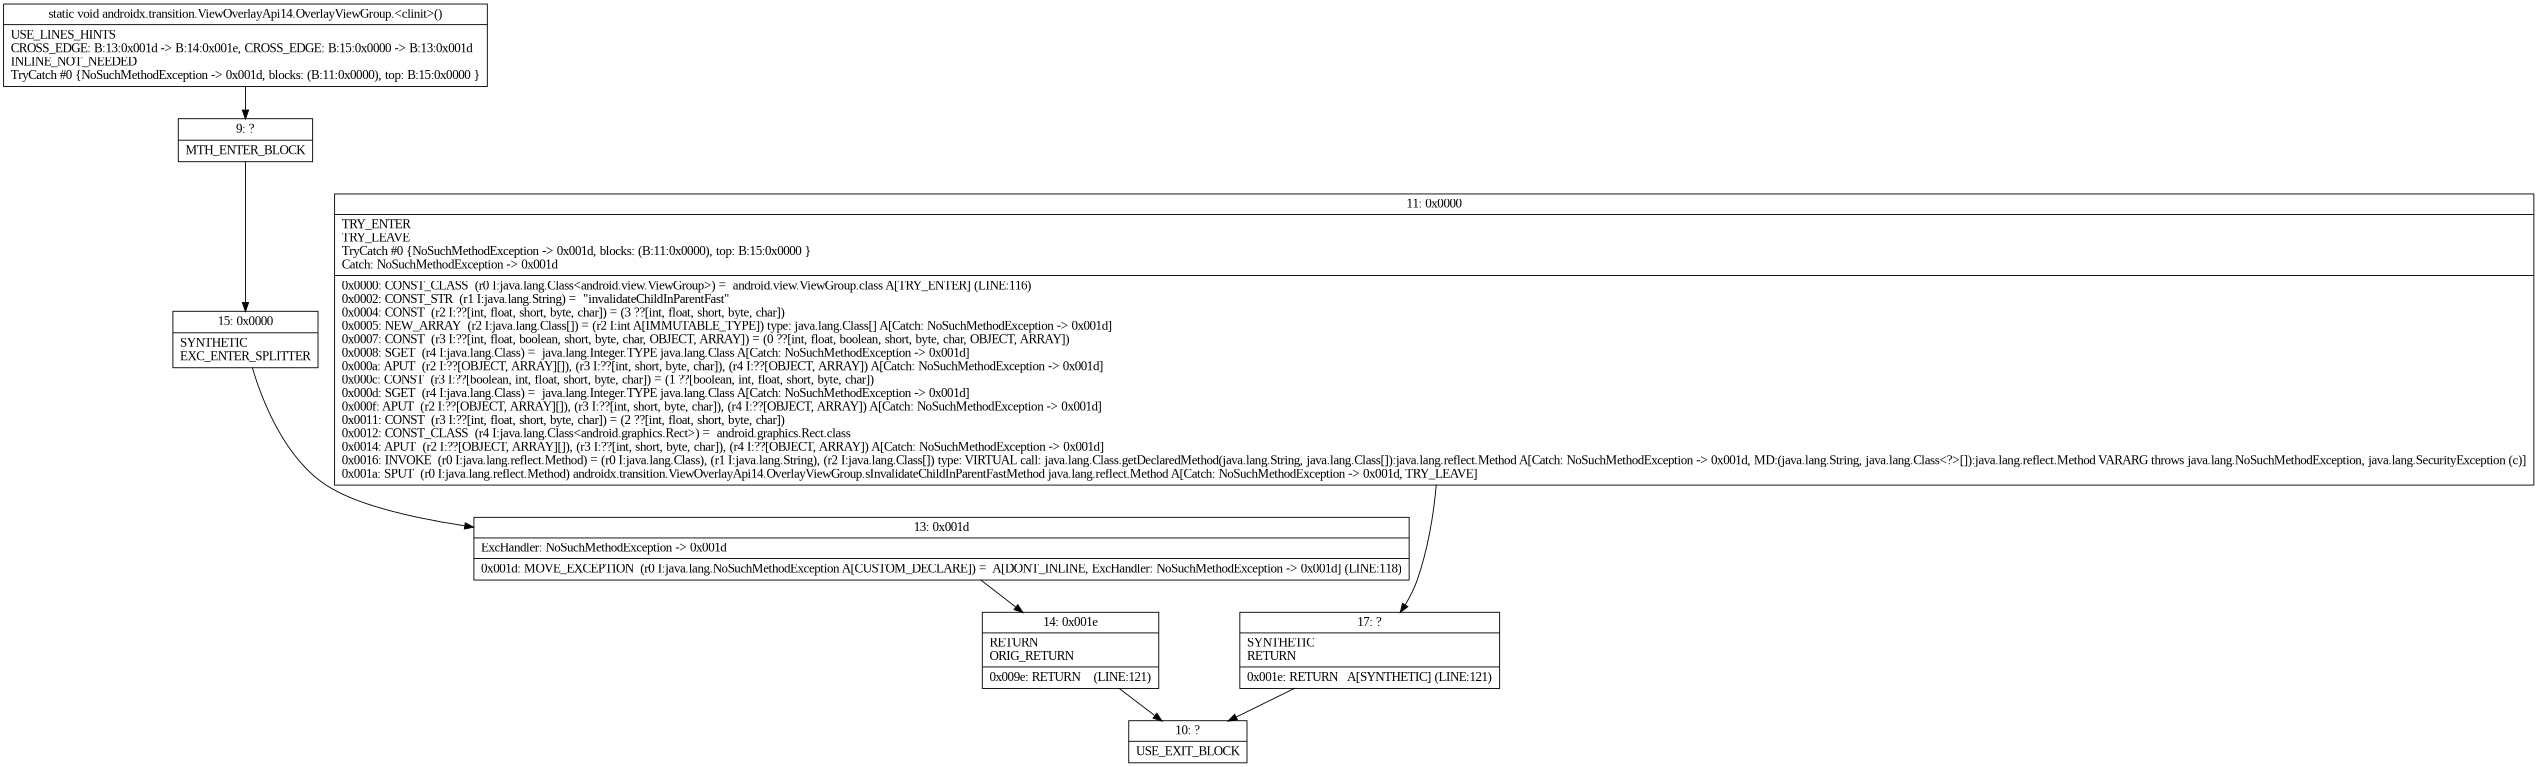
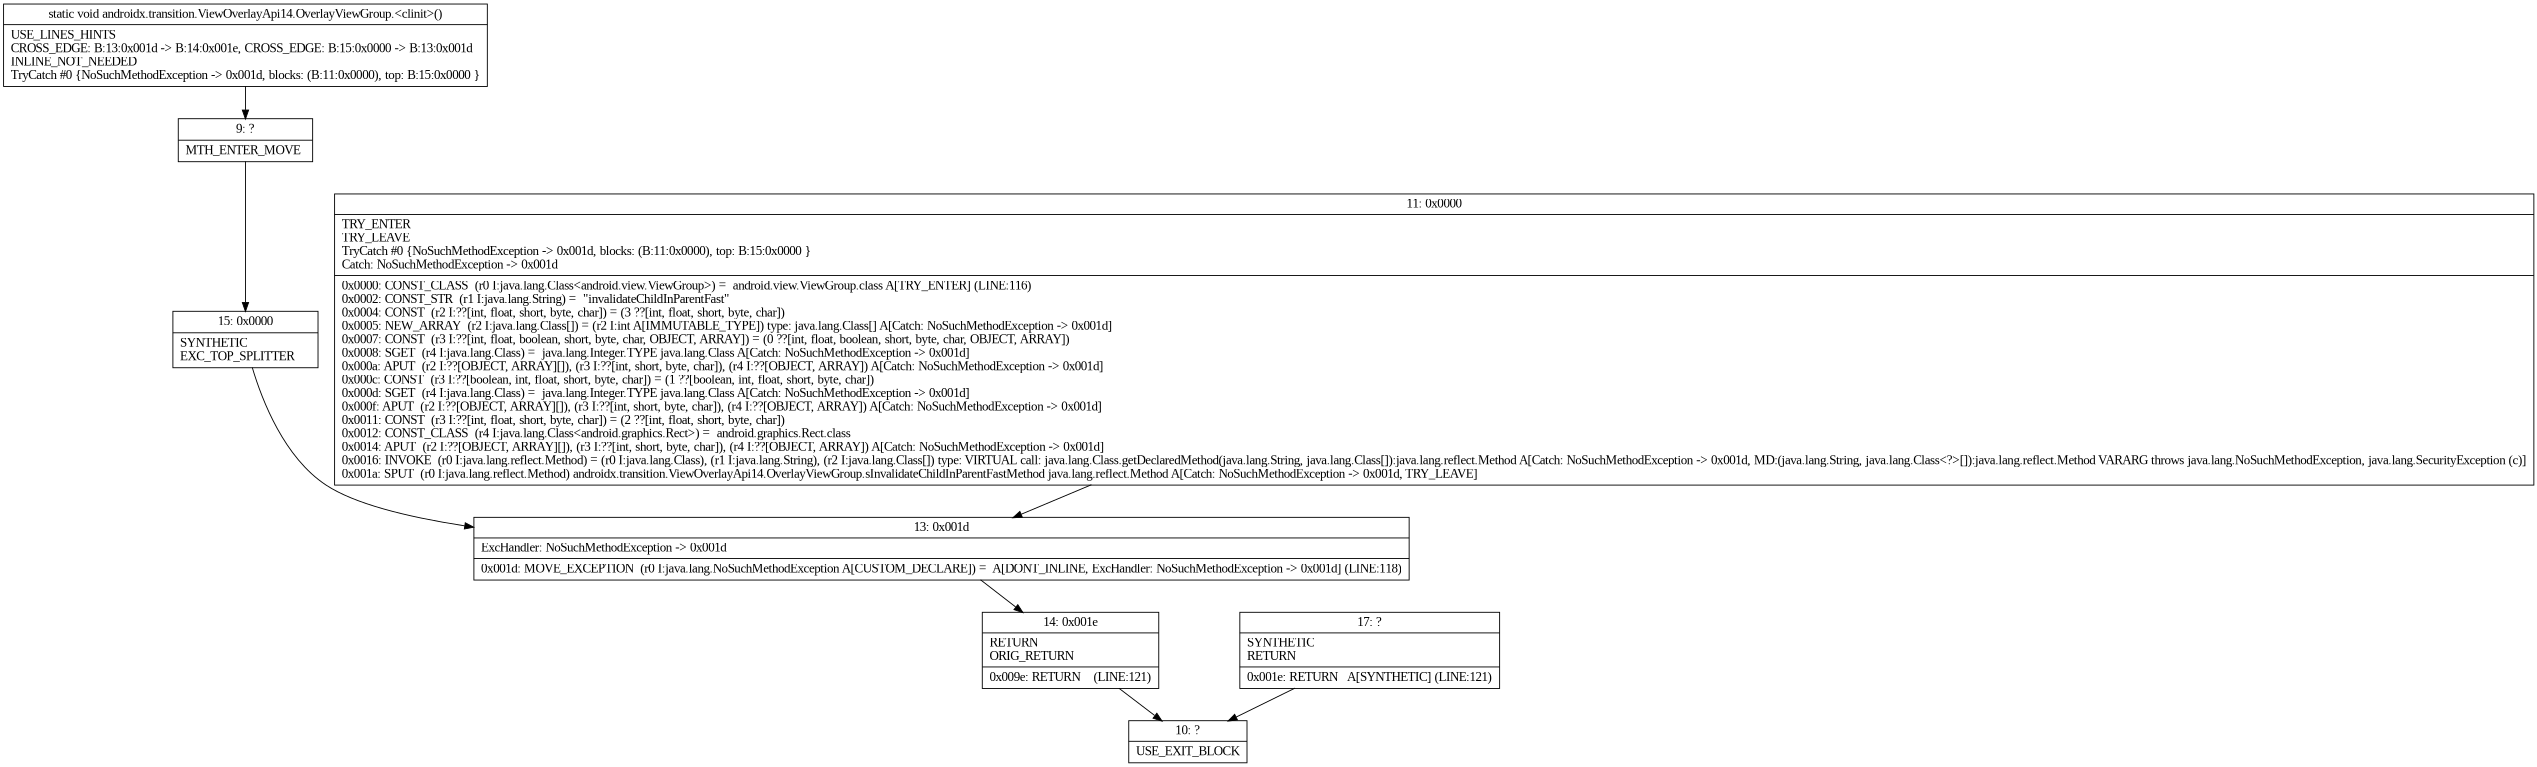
(245, 150) -> (243, 150)
(245, 357) -> (237, 357)
(1427, 547) -> (1056, 499)
